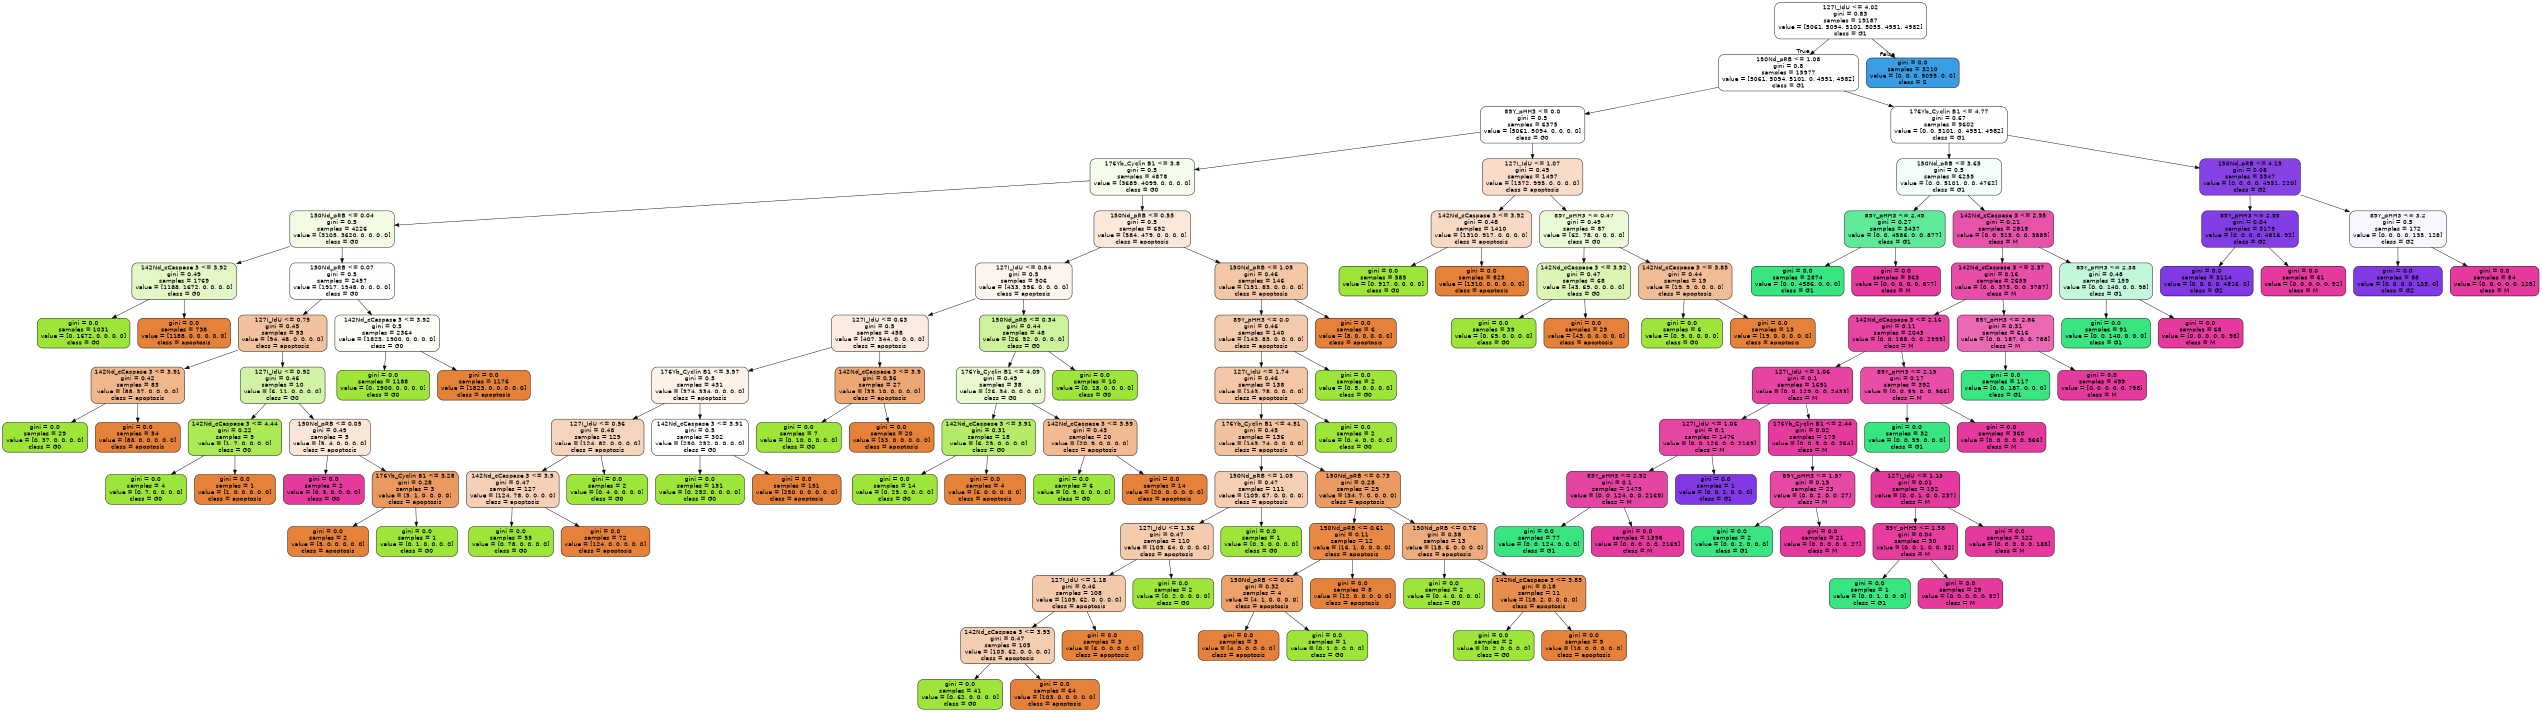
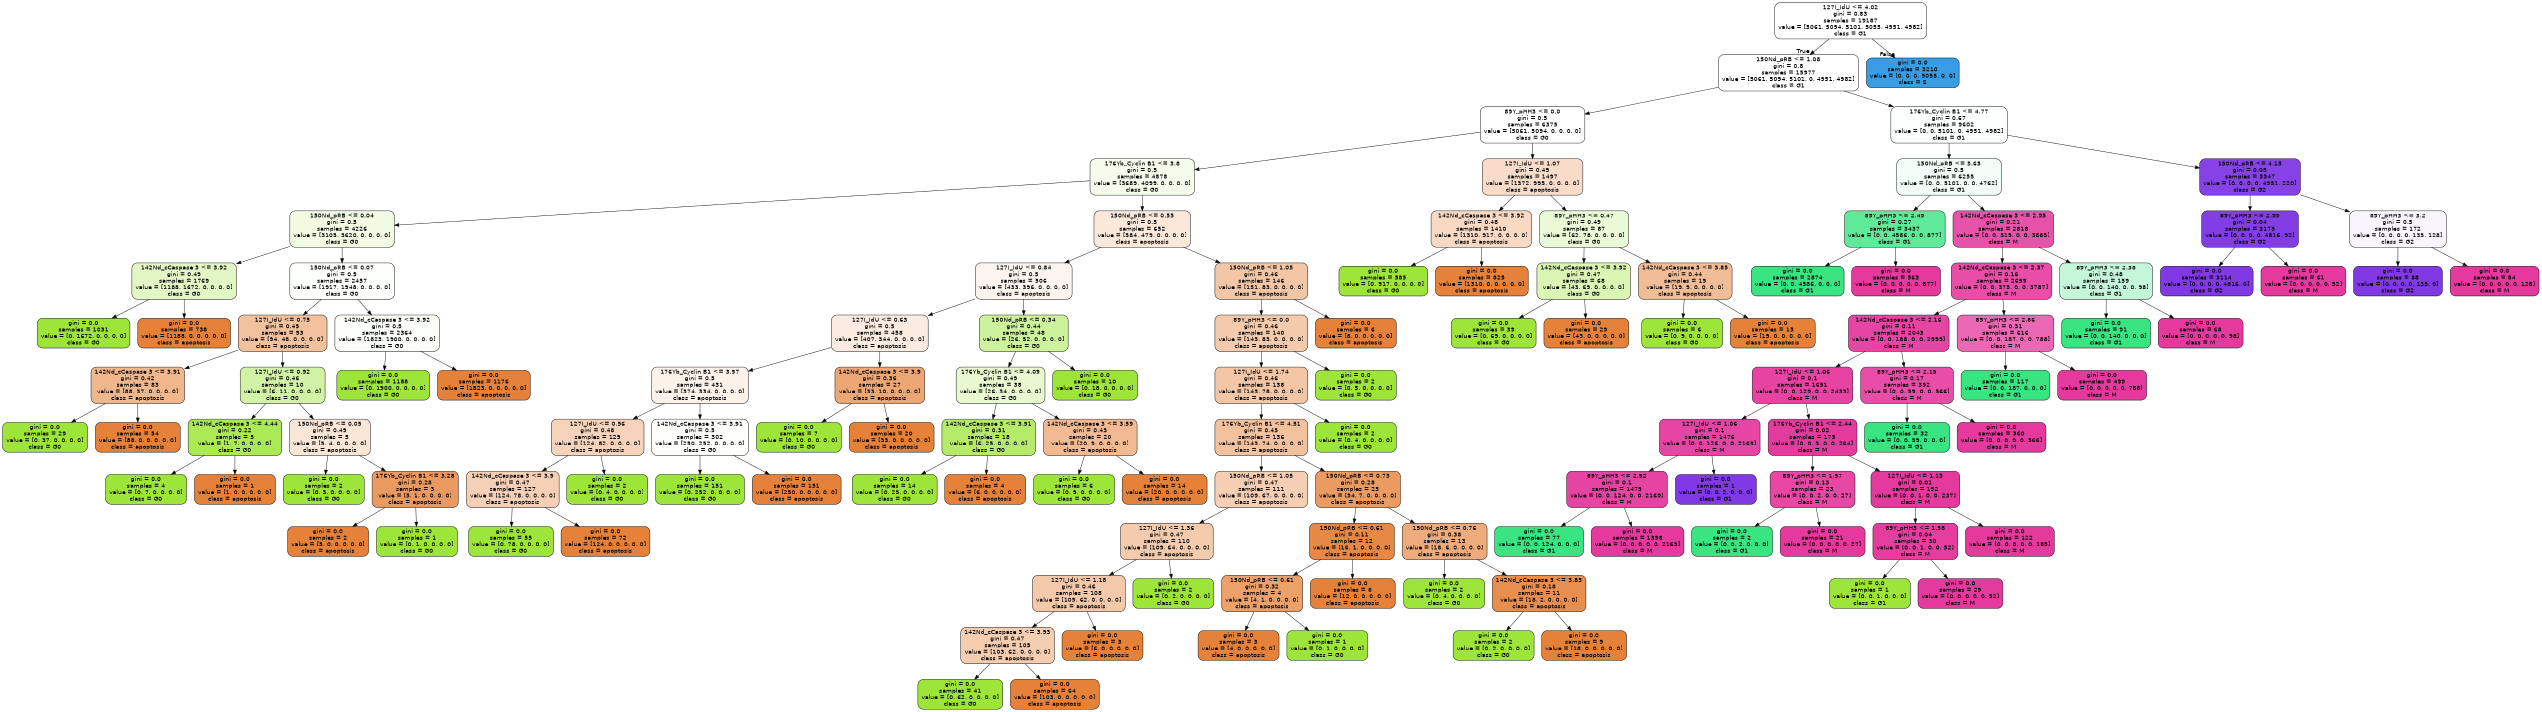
(324, 489) -> (324, 489)
(1261, 541) -> none
(1870, 593) -> (1870, 593)
